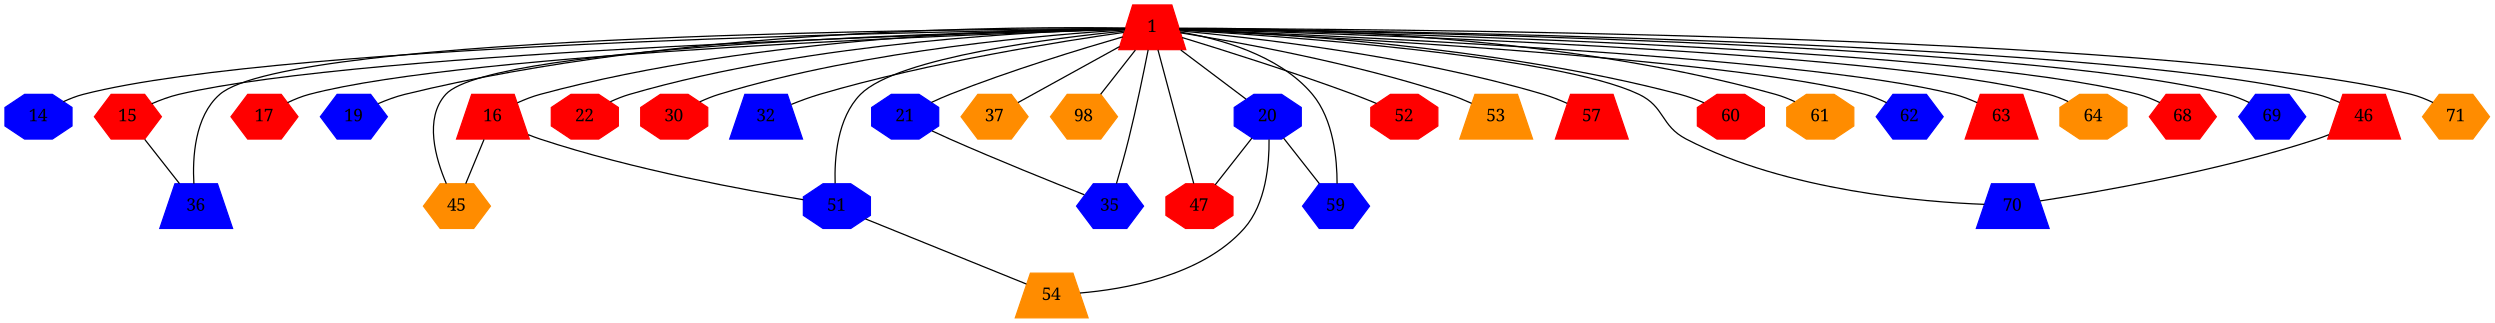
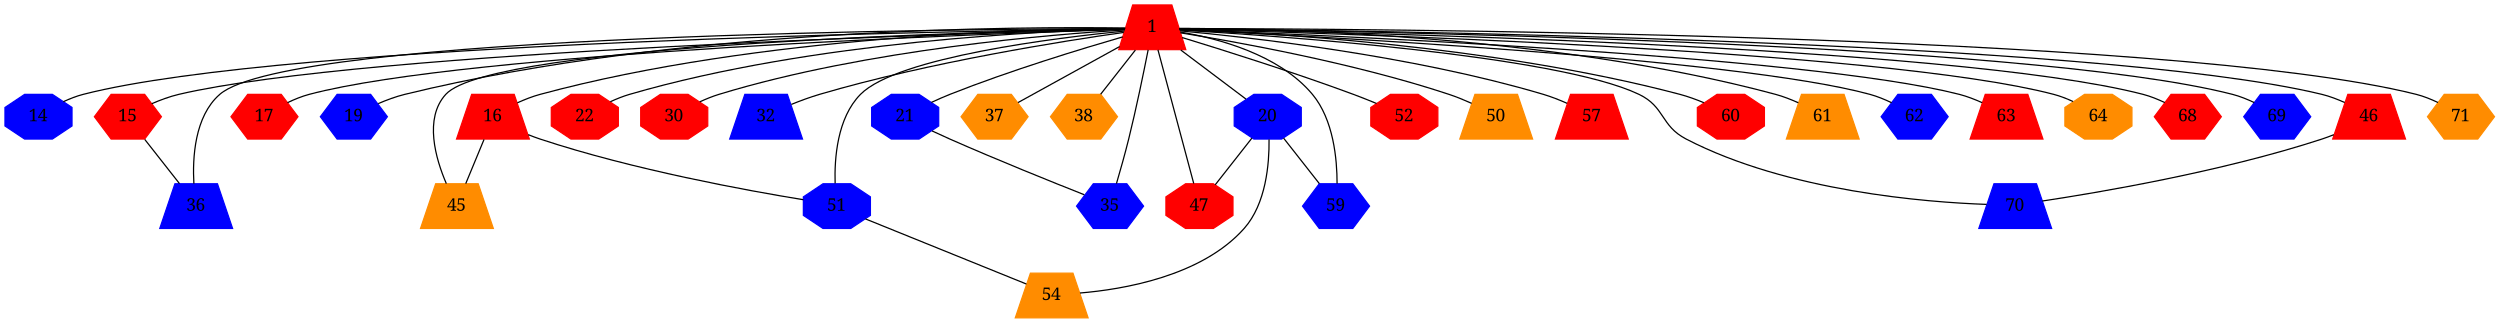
(1084, 117) -> (1084, 117)
(1496, 117) -> (1496, 117)
(1820, 117) -> (1823, 117)
(457, 206) -> (457, 206)
